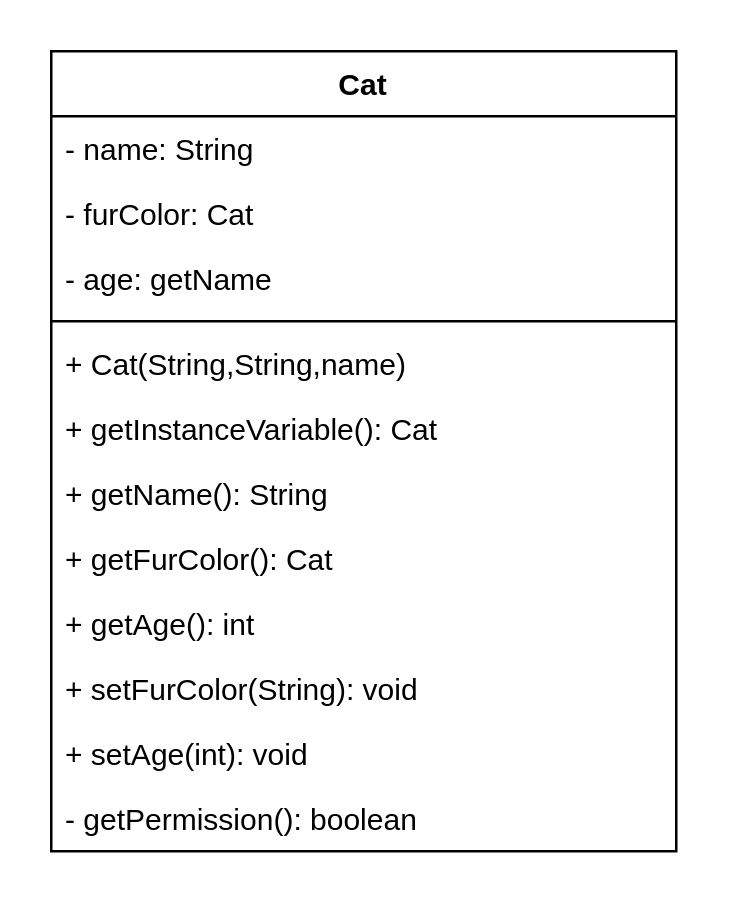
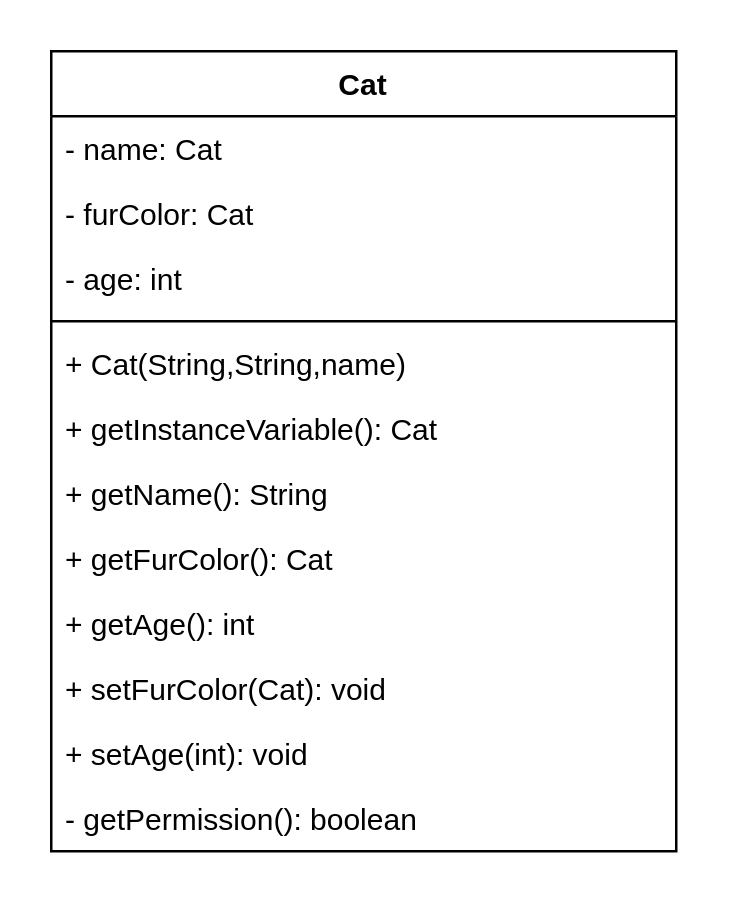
(175, 150) -> (154, 150)
(179, 280) -> (141, 280)
(276, 690) -> (255, 690)
